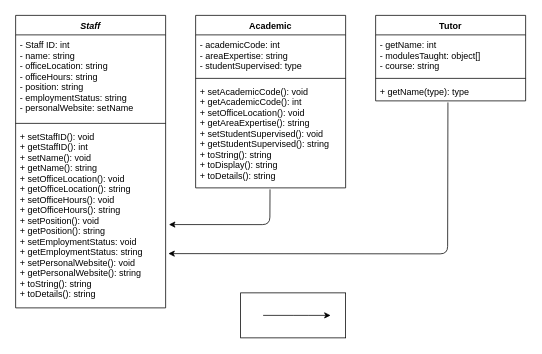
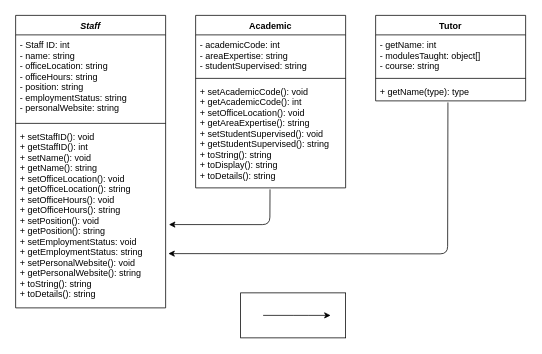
(51, 45) -> (51, 45)
(242, 45) -> (242, 45)
